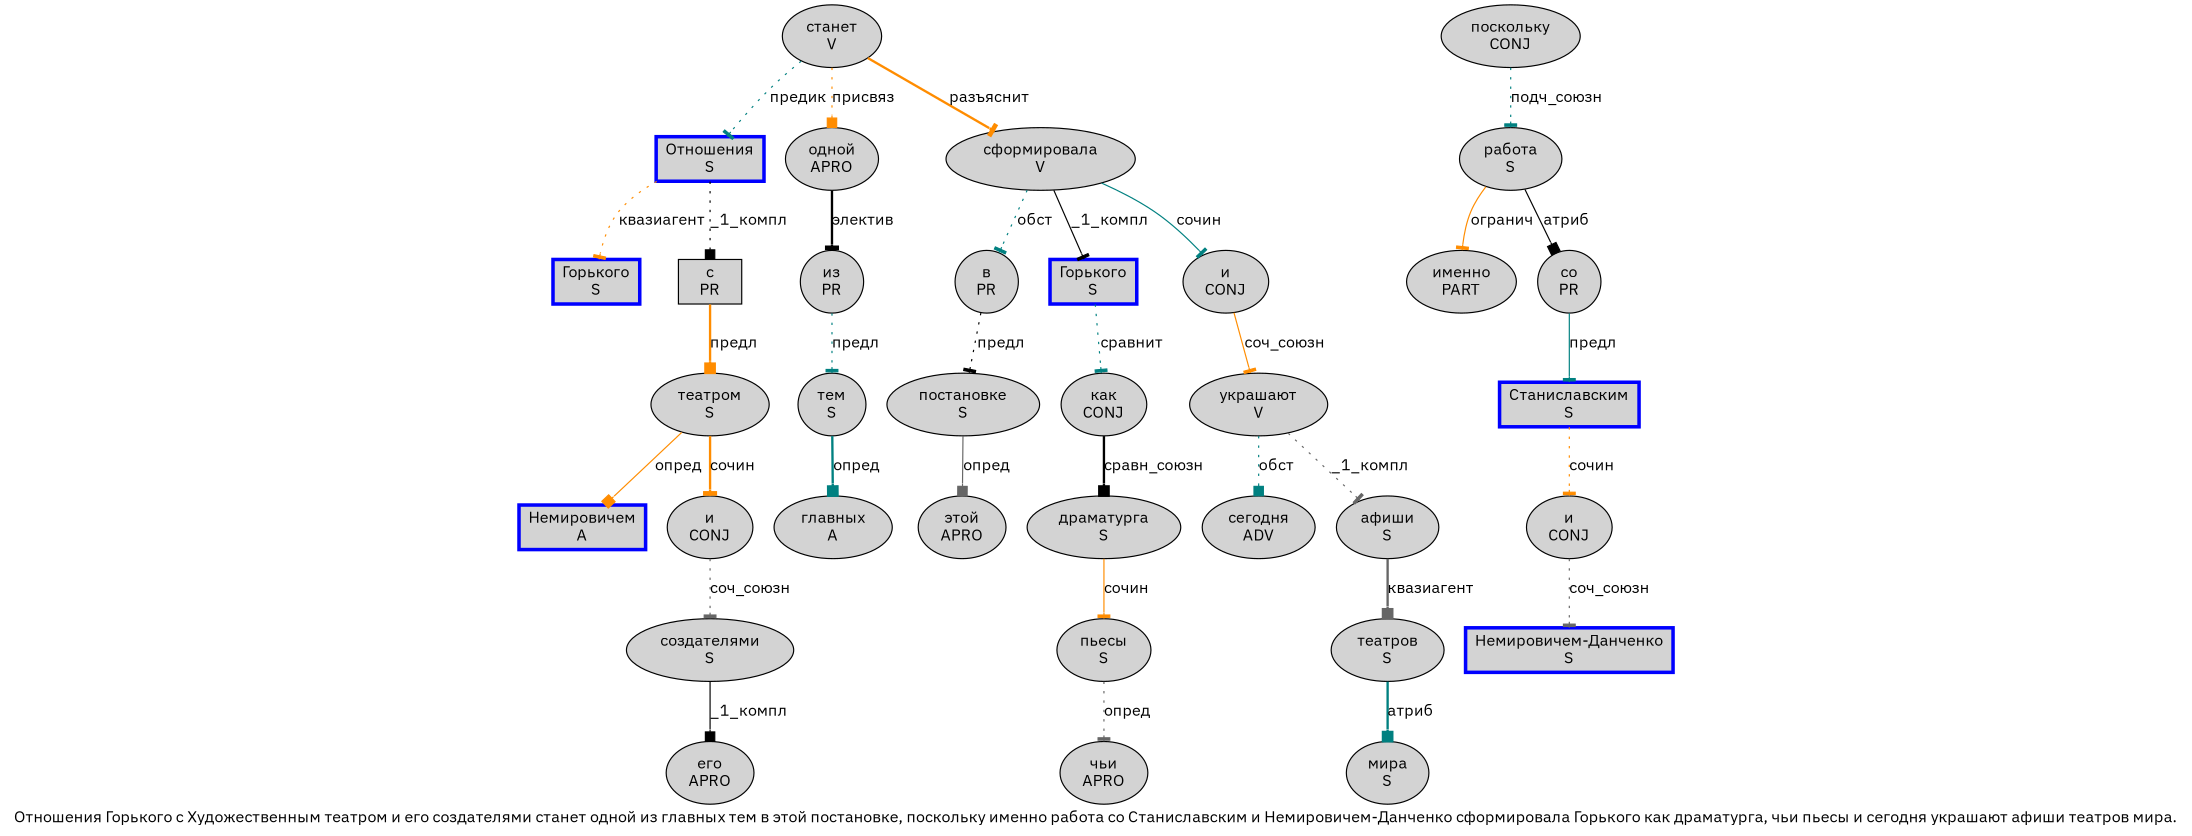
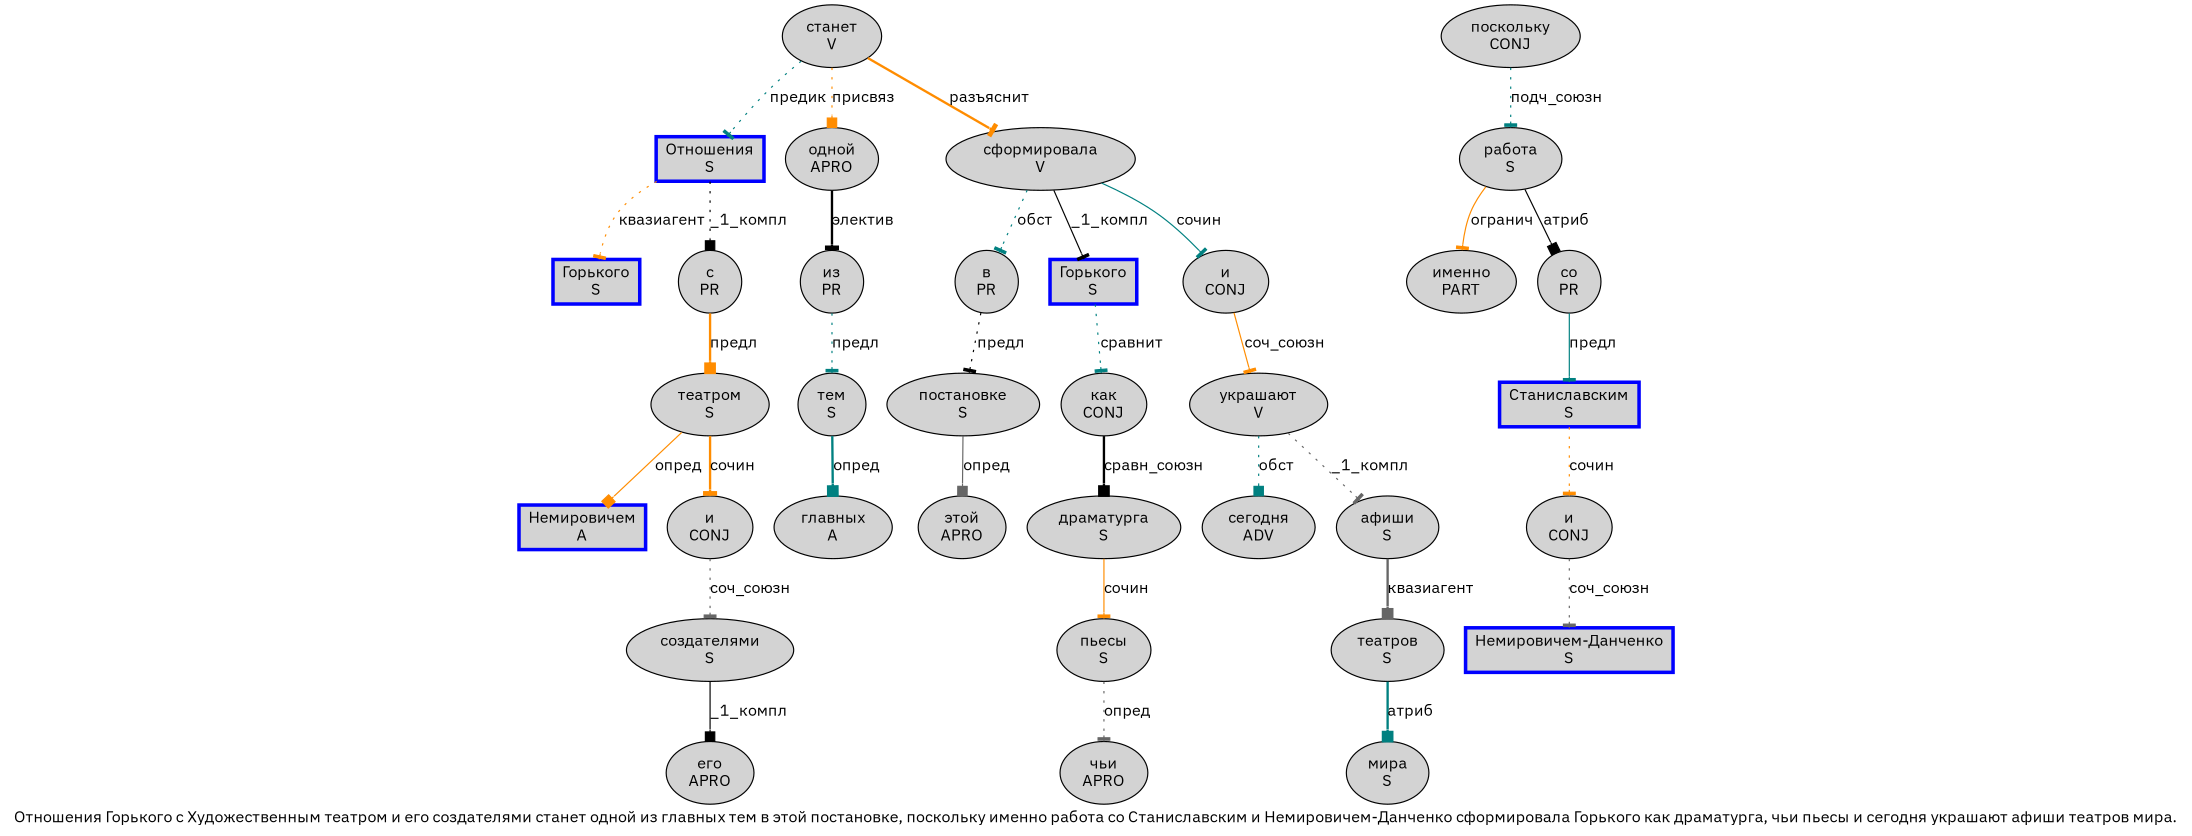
(710, 282) -> (710, 282)
